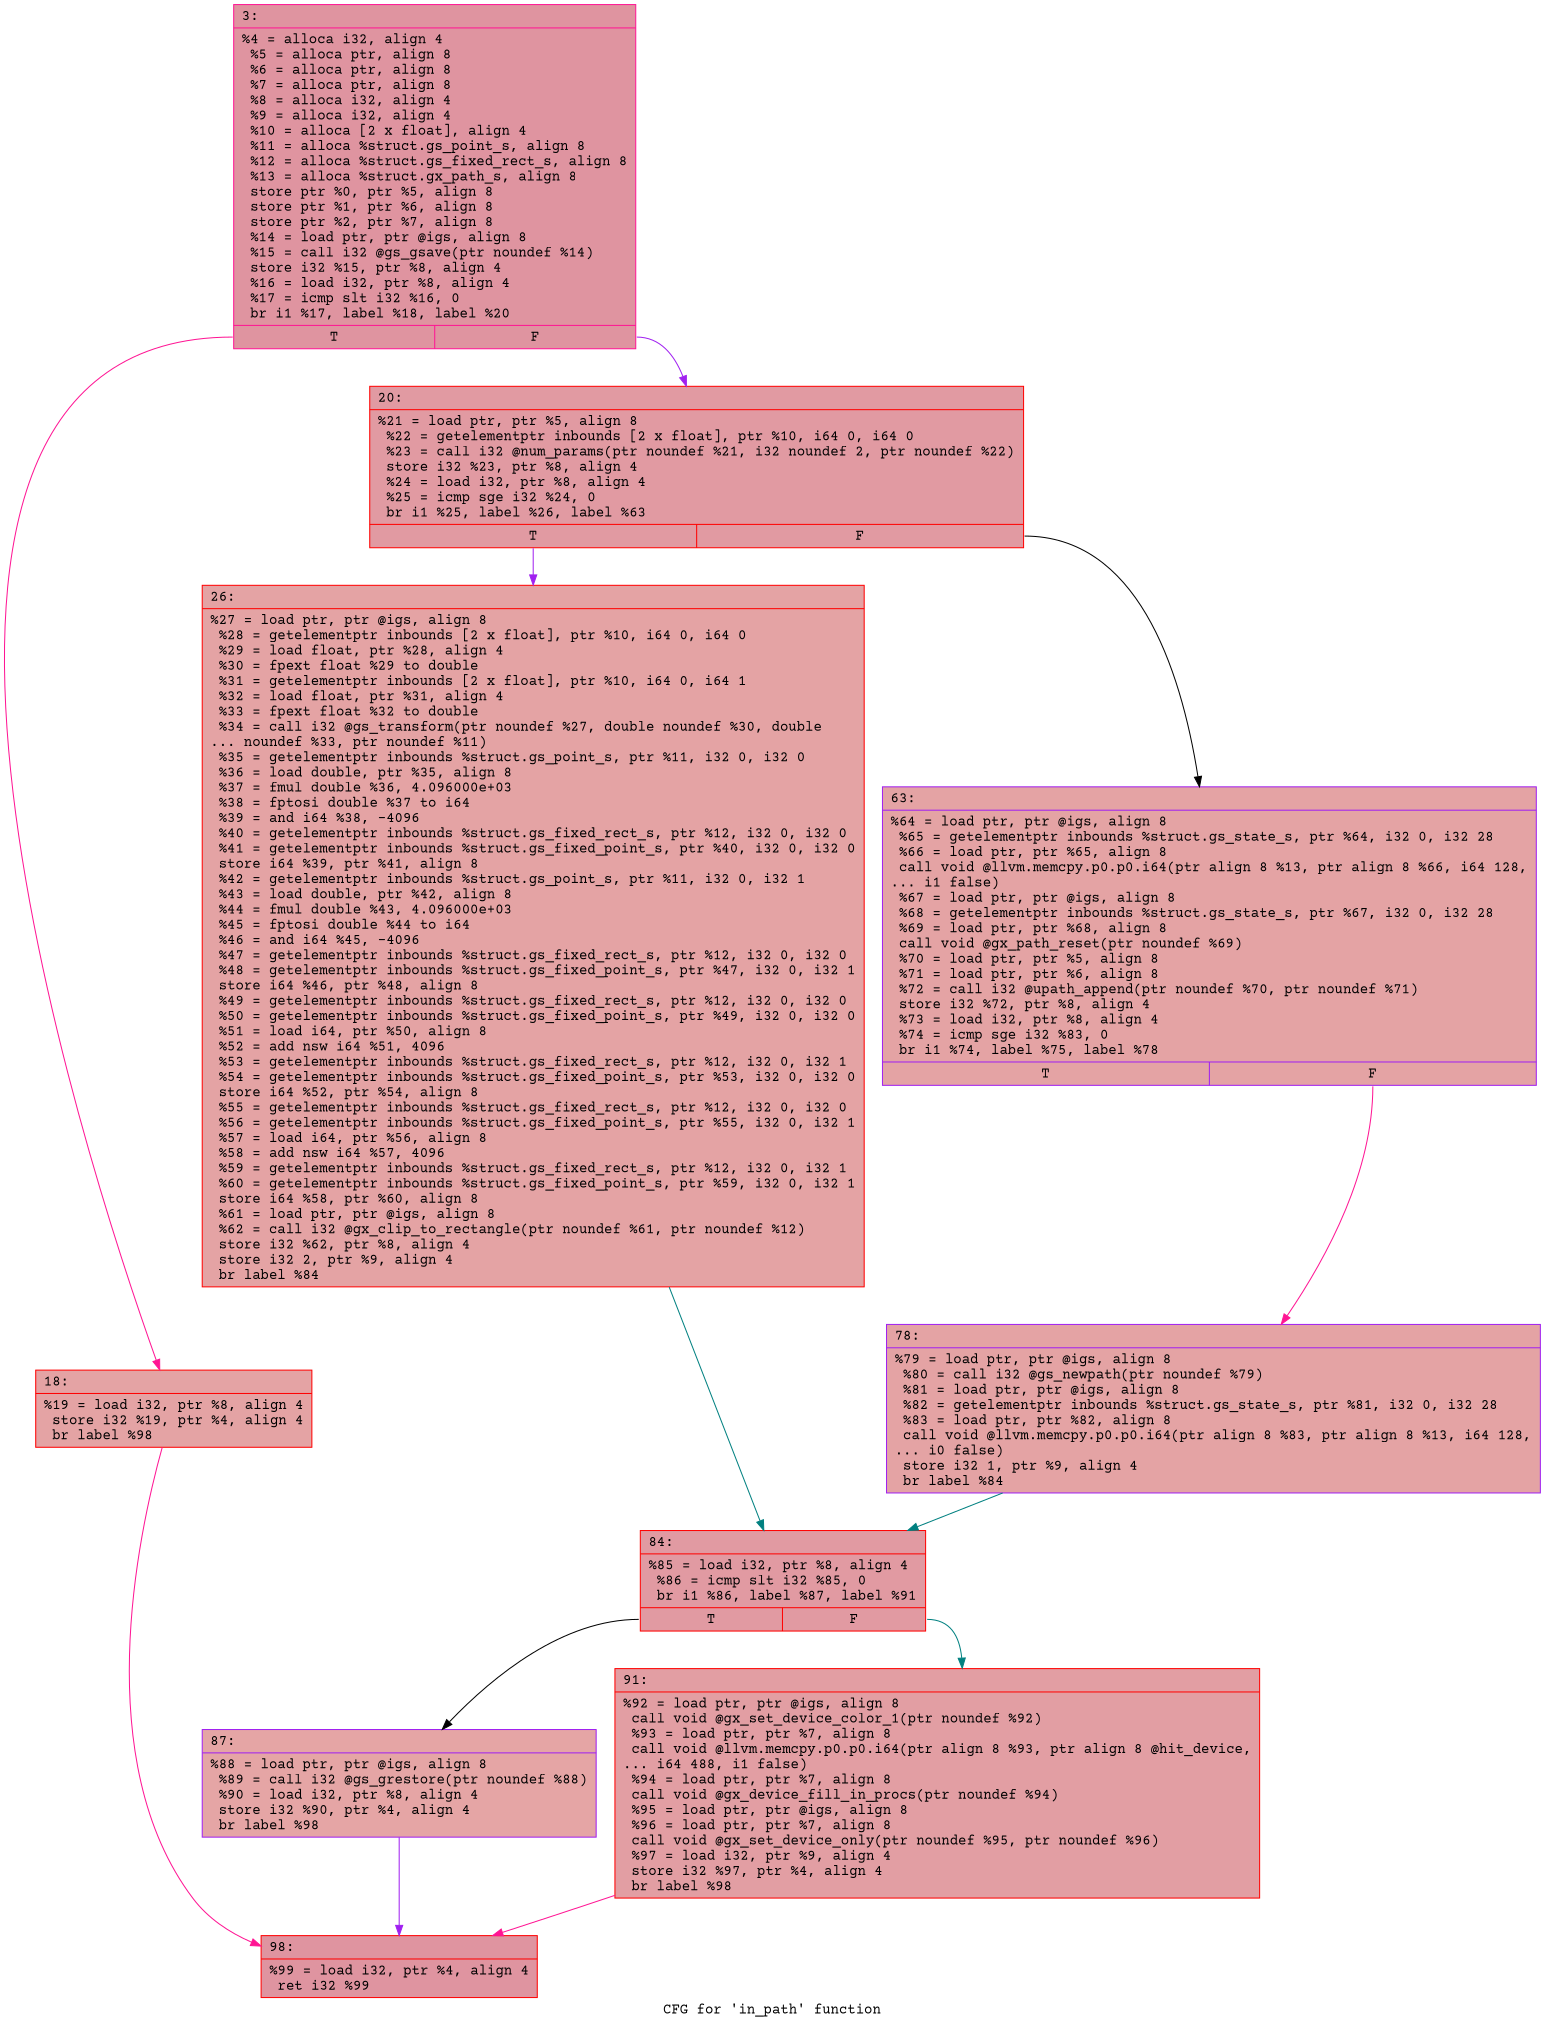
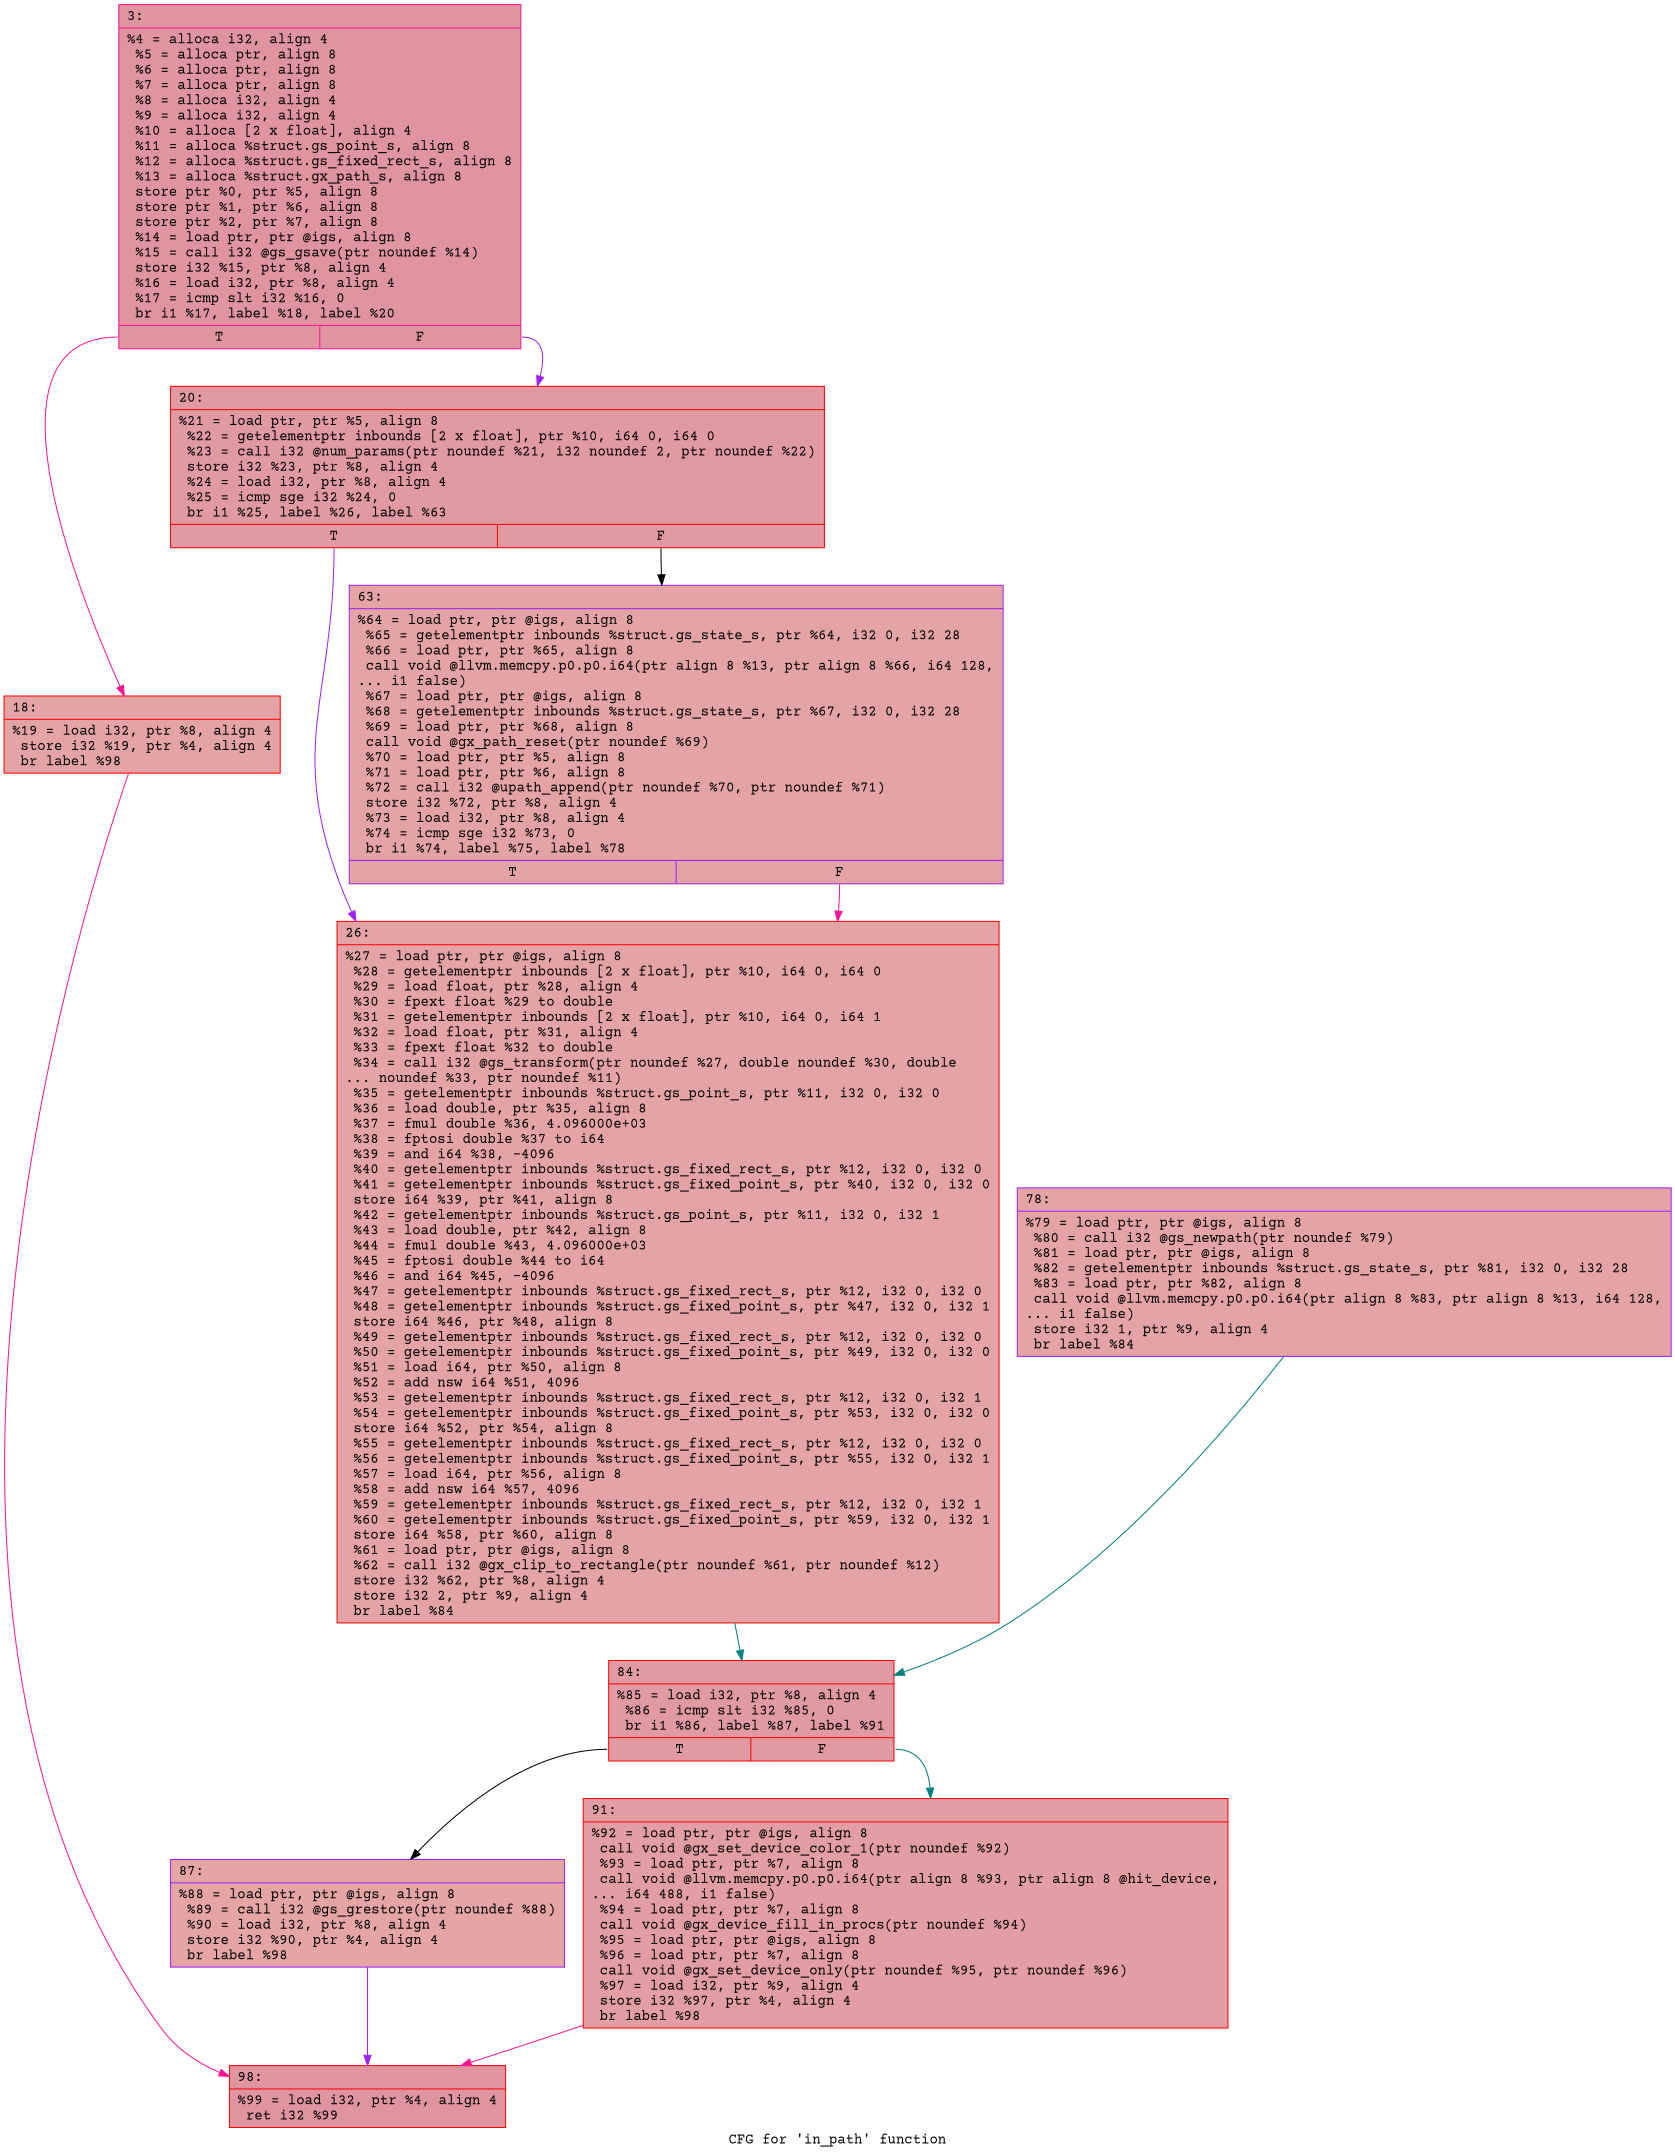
(1000, 1035) -> (467, 833)
(1347, 1207) -> (839, 898)
(949, 1450) -> (1080, 1314)
